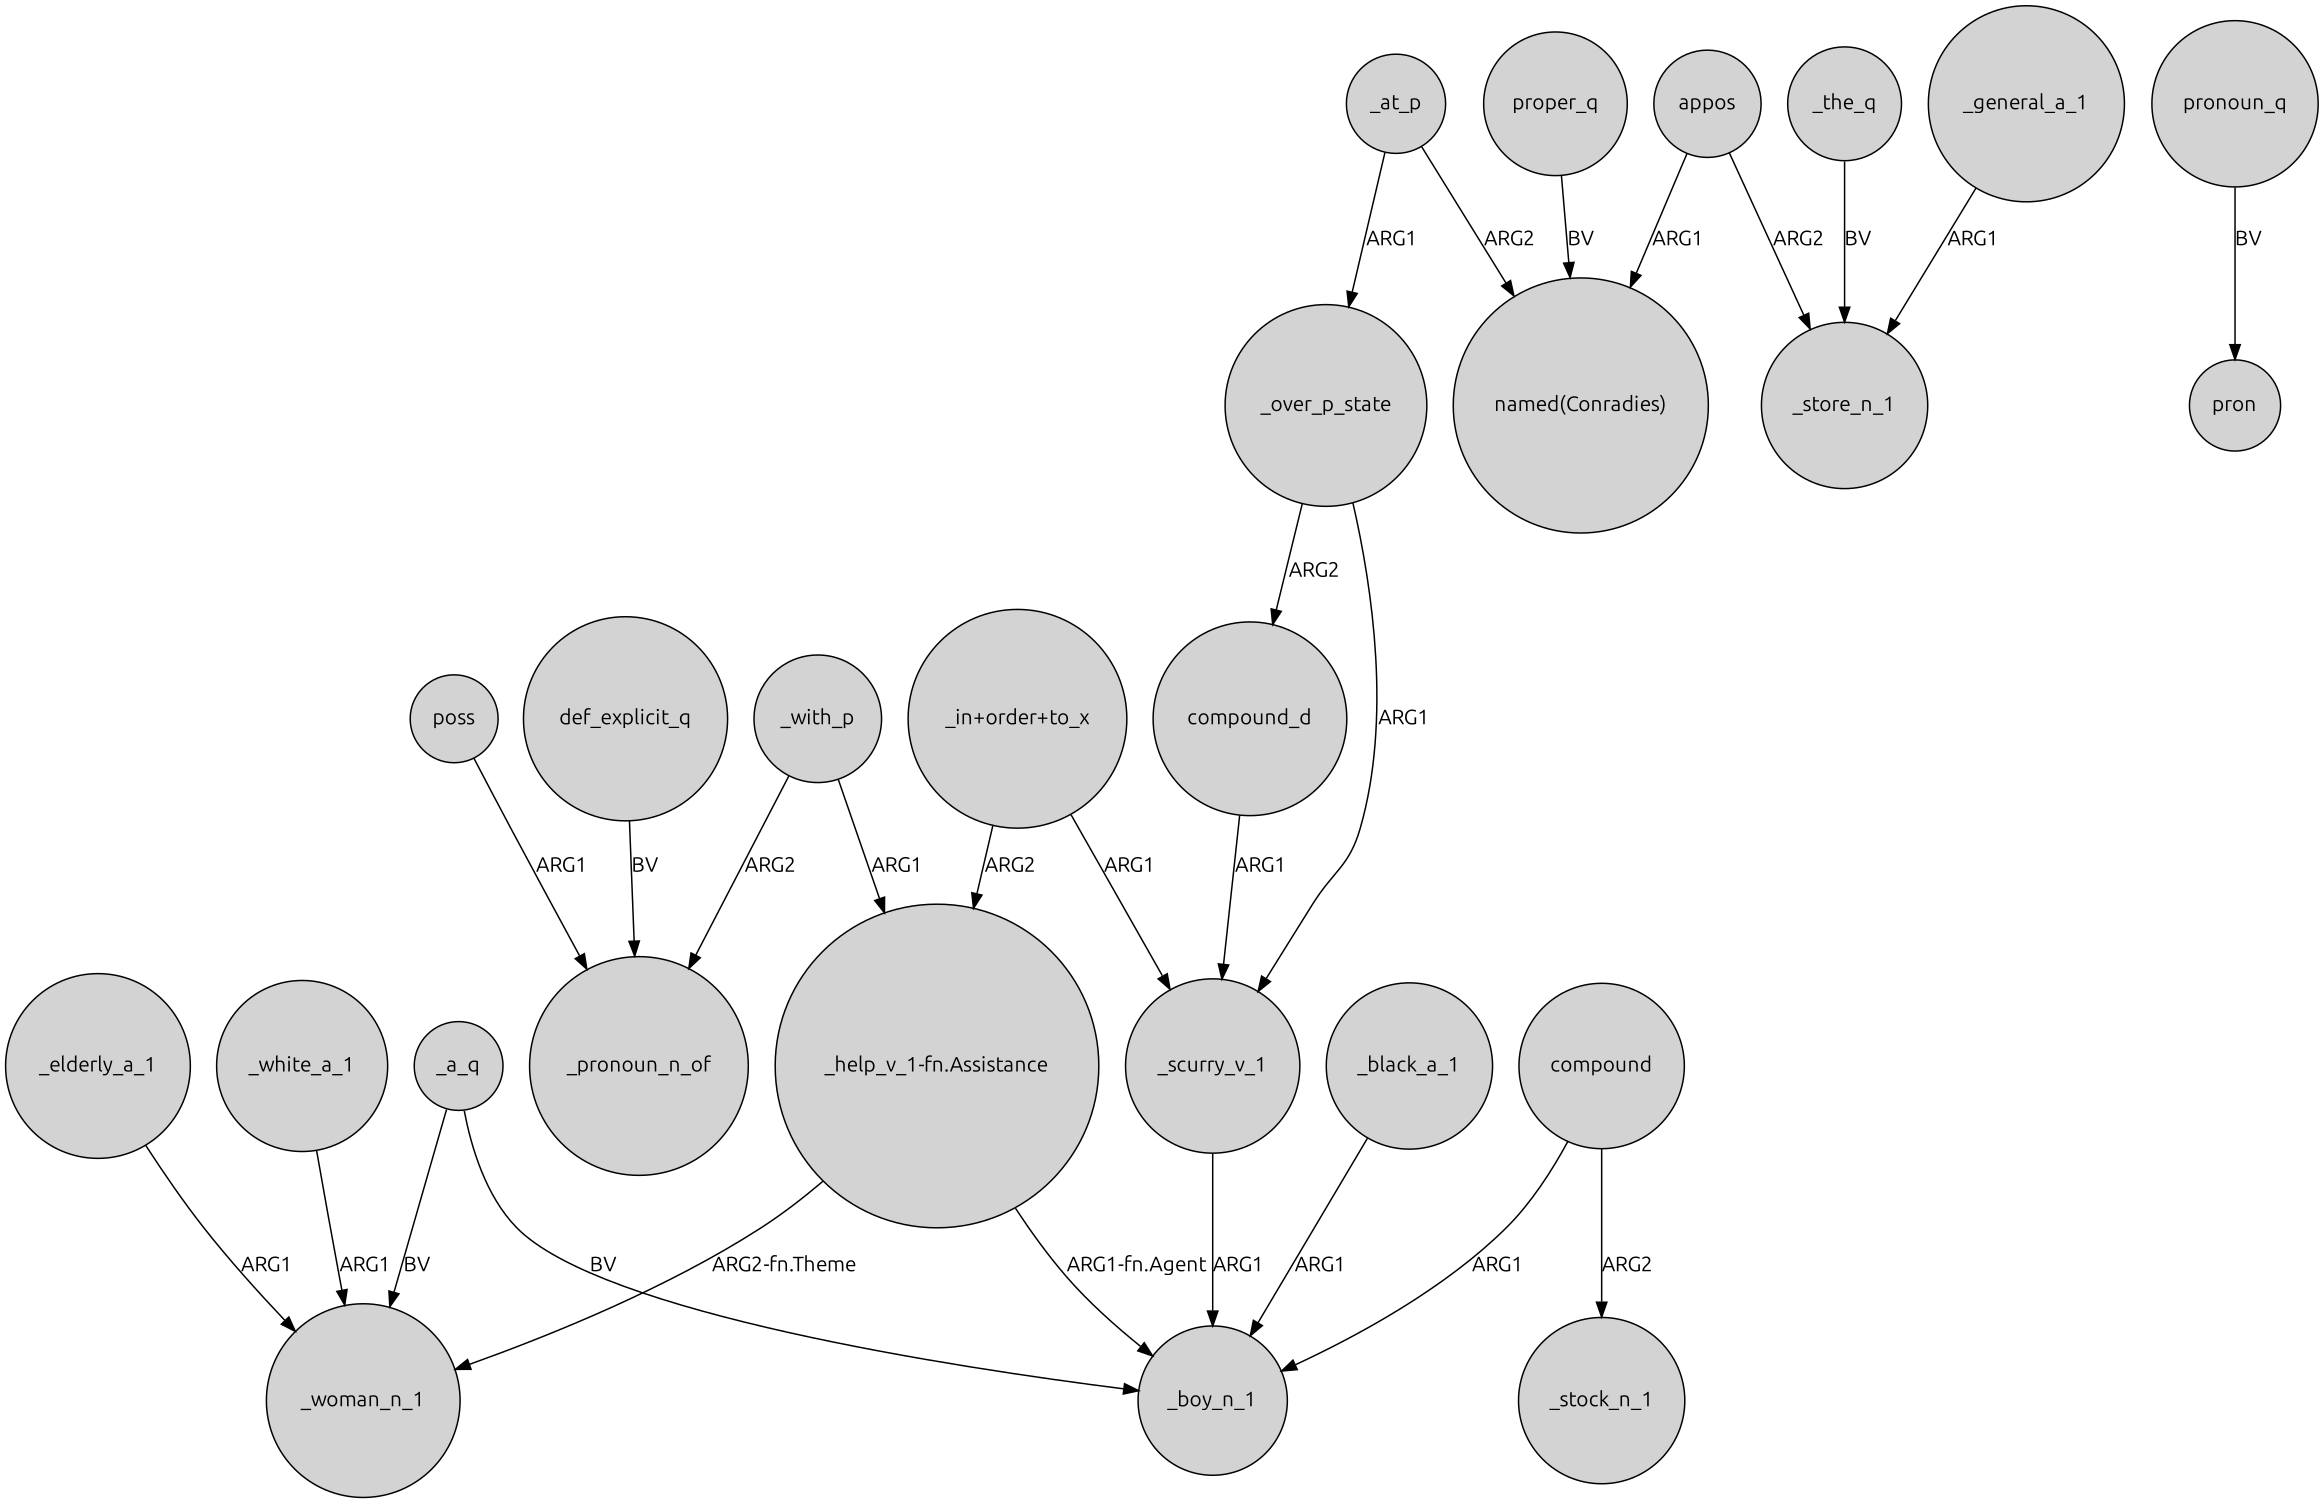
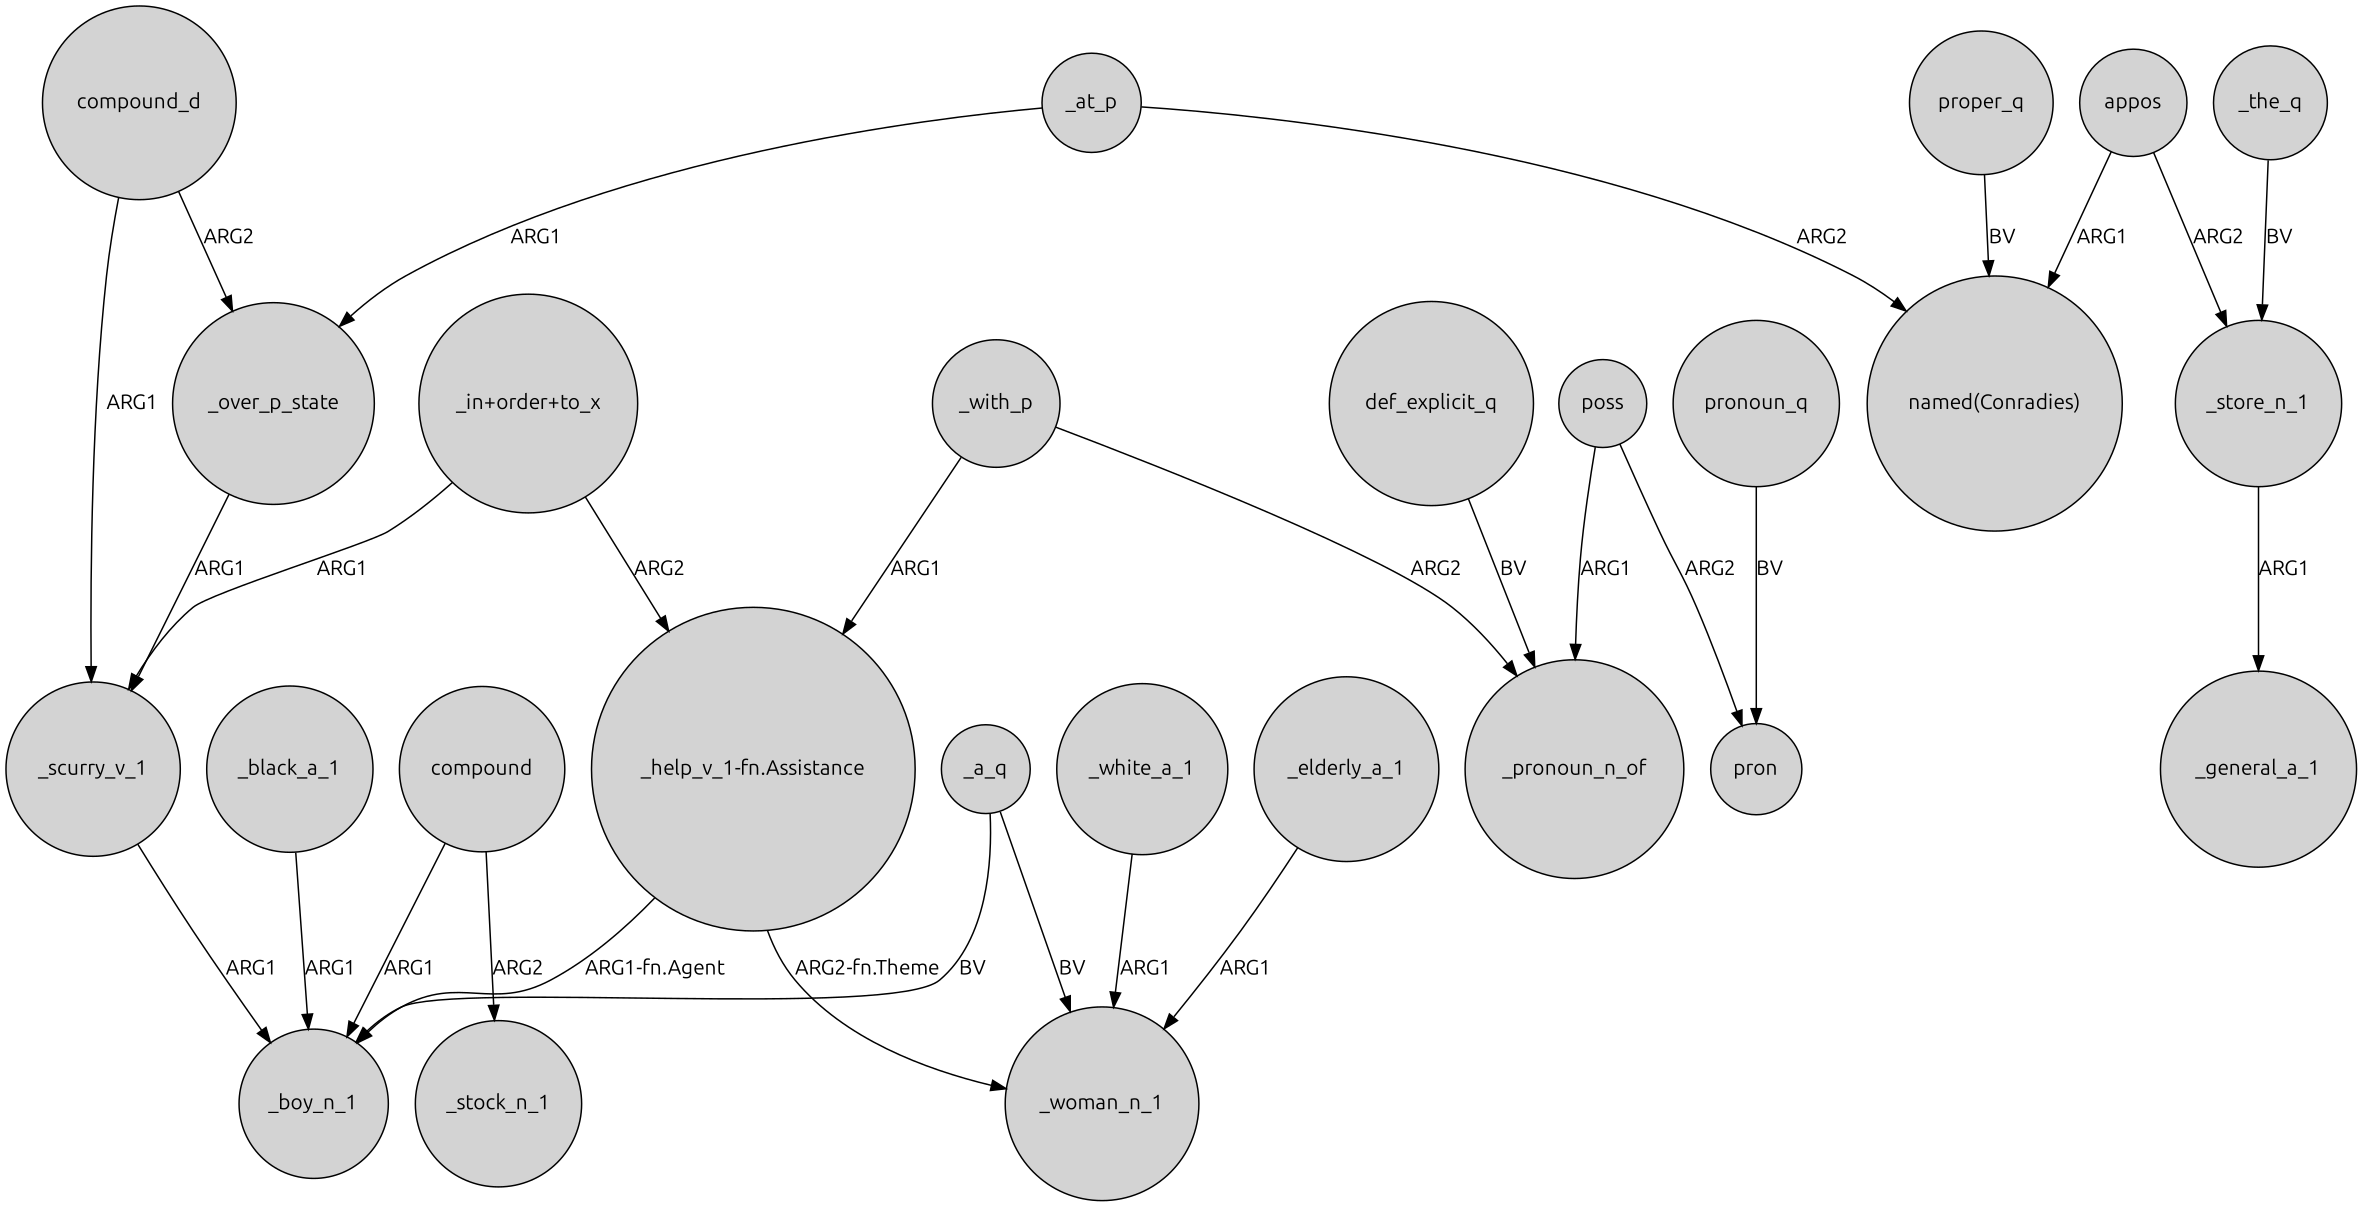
(1936, 254) -> (2259, 571)
(1289, 557) -> (202, 244)
none -> (1682, 576)
